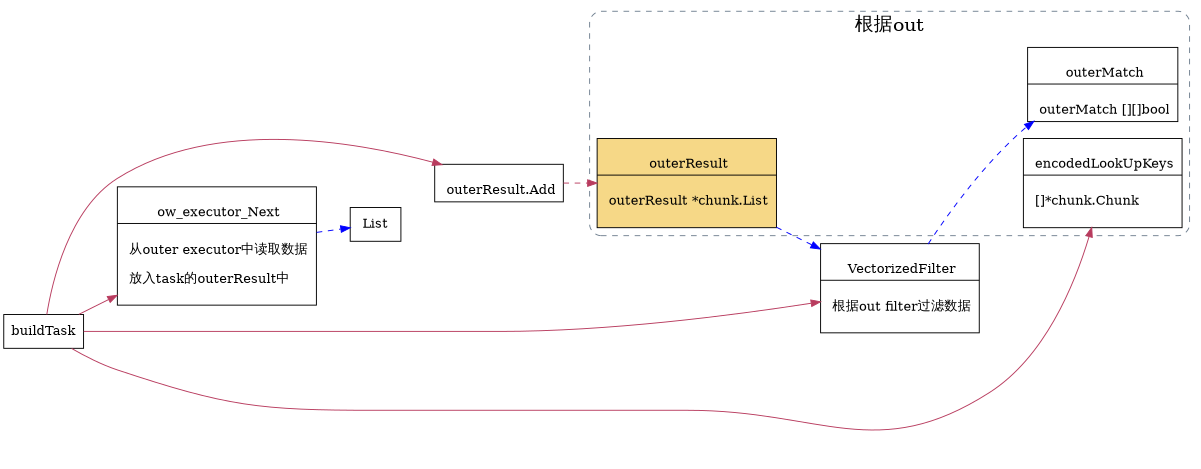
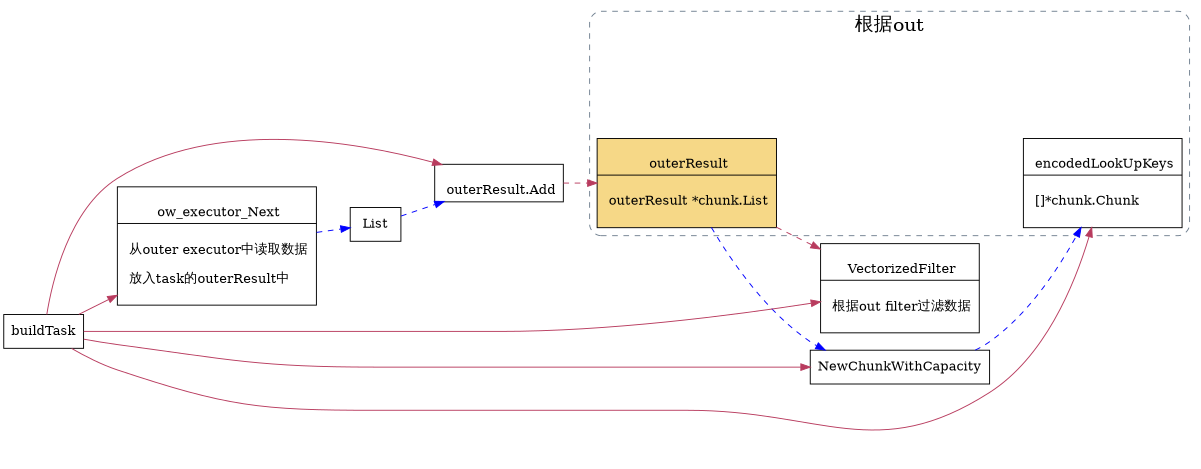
(1103, 84) -> none
none -> (418, 210)
(794, 236) -> (794, 236)
none -> (900, 367)
